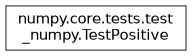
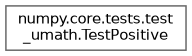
(96, 28) -> (96, 28)
